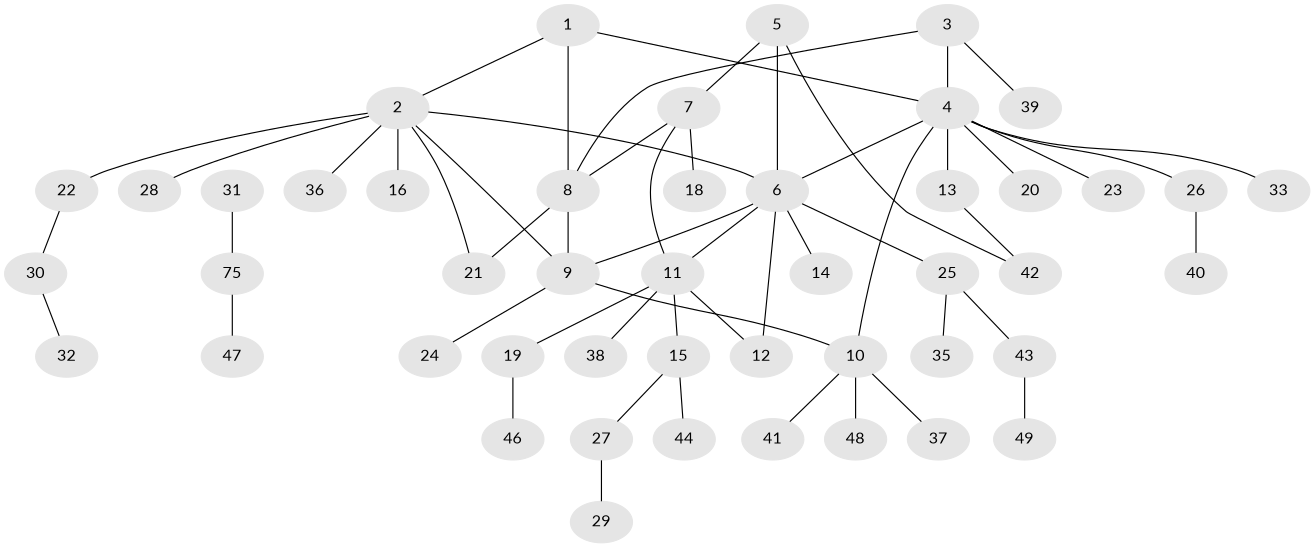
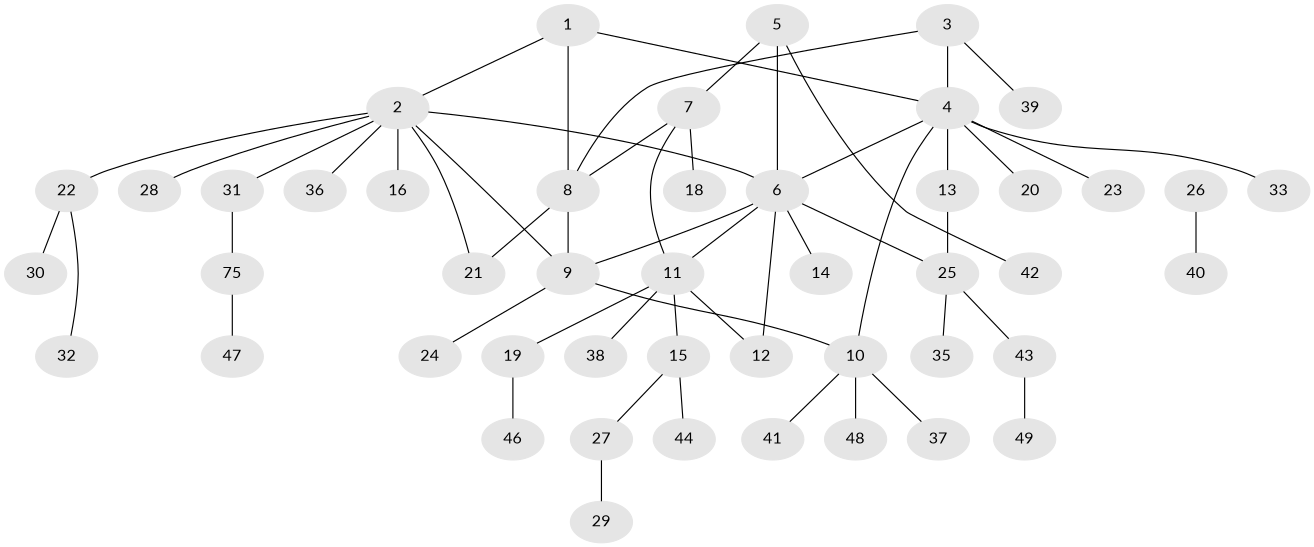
none -> (315, 149)
(1108, 156) -> none
(989, 232) -> (948, 224)
(51, 315) -> (78, 274)
